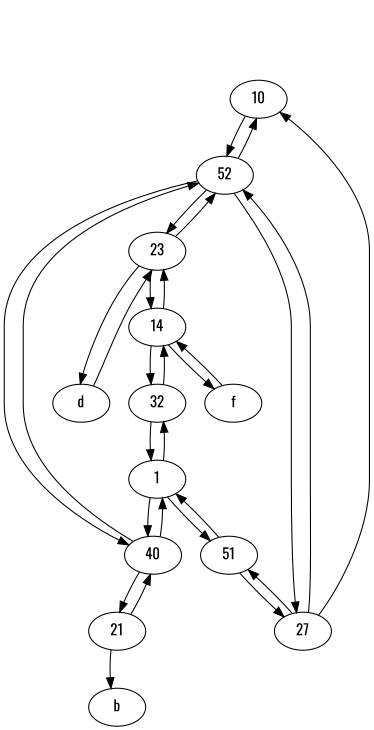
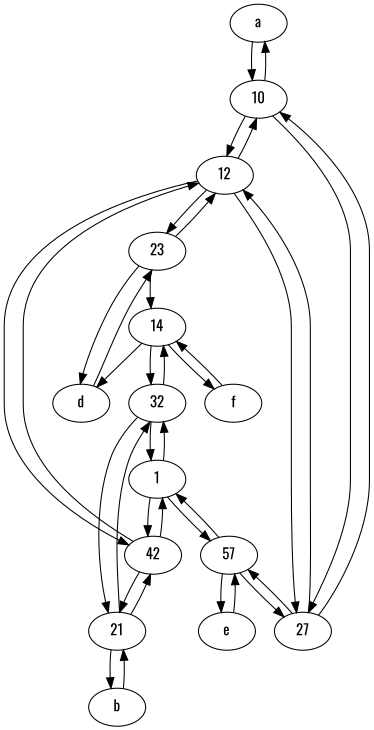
none -> (259, 23)
(225, 175) -> (225, 175)
(164, 294) -> (123, 361)
none -> (350, 350)
none -> (101, 505)
none -> (118, 519)
(153, 555) -> (153, 555)
(229, 555) -> (229, 555)
none -> (227, 631)
none -> (124, 674)
